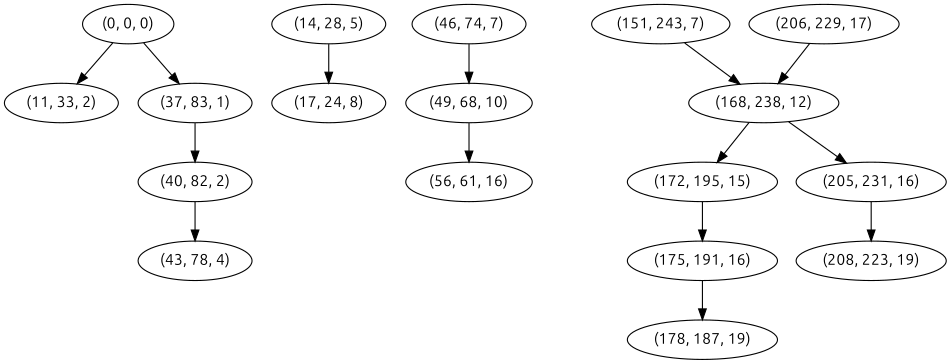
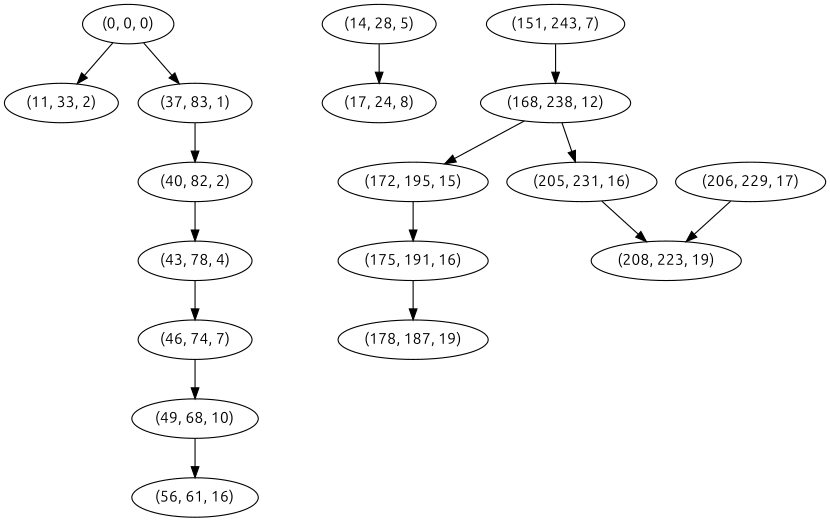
(797, 59) -> (713, 218)
none -> (195, 295)
